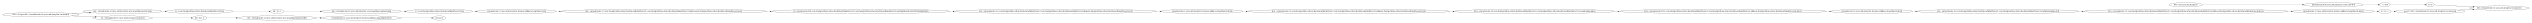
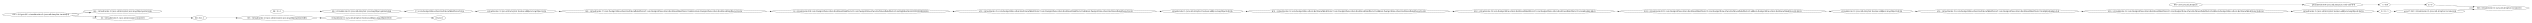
(200, 11) -> none
